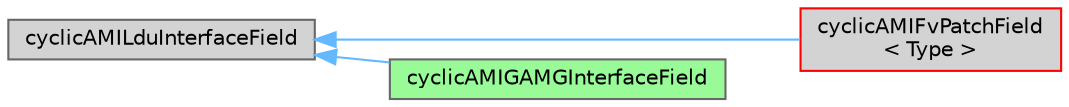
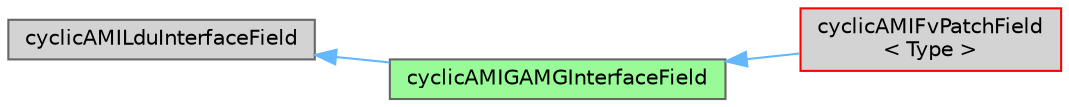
(568, 40) -> (773, 56)
